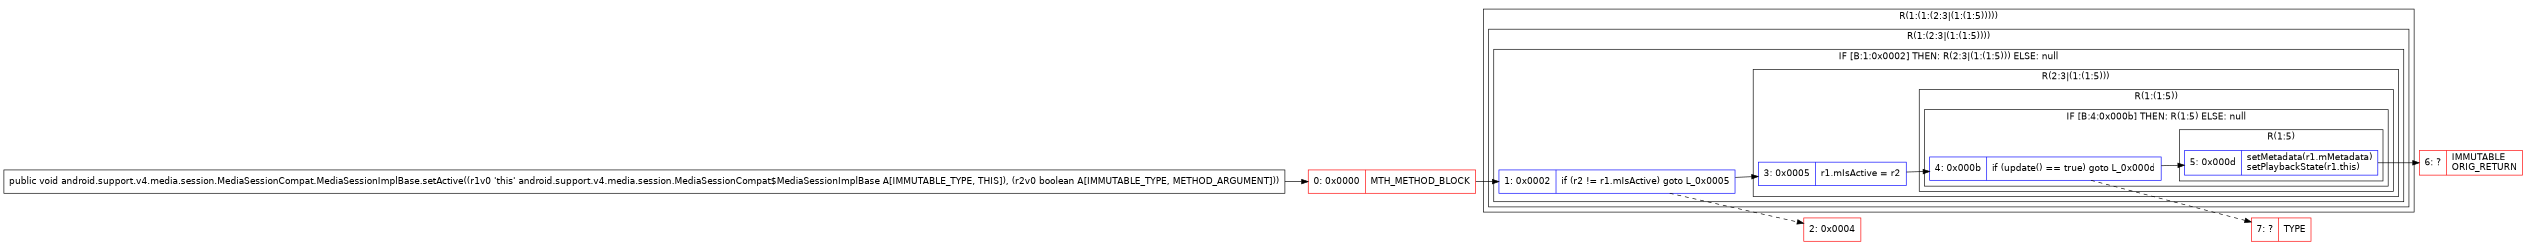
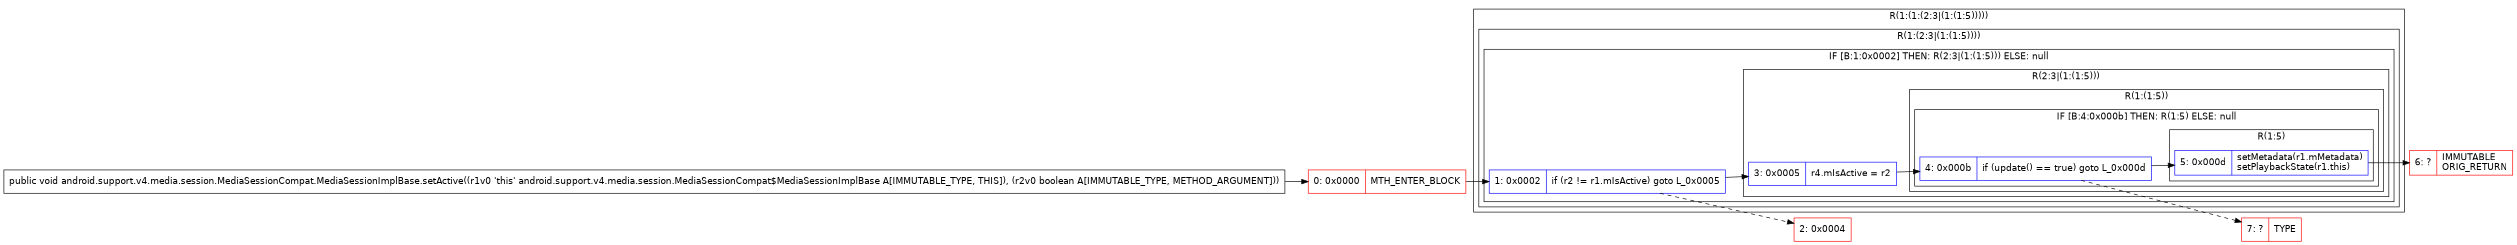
(1861, 174) -> (1851, 174)
(1420, 181) -> (1416, 181)
